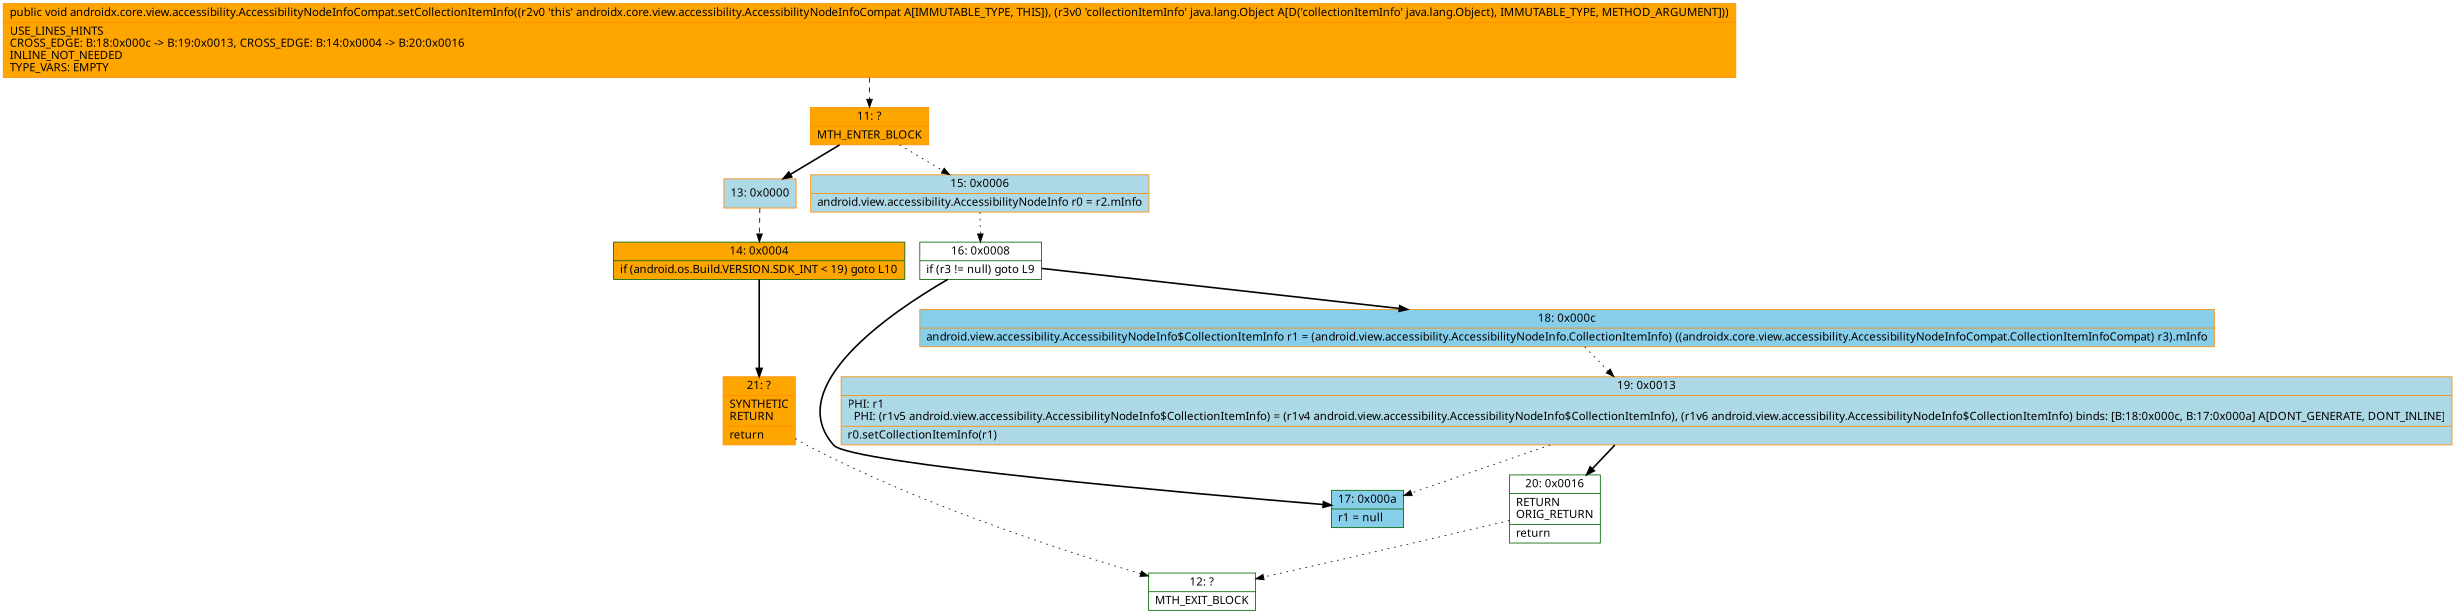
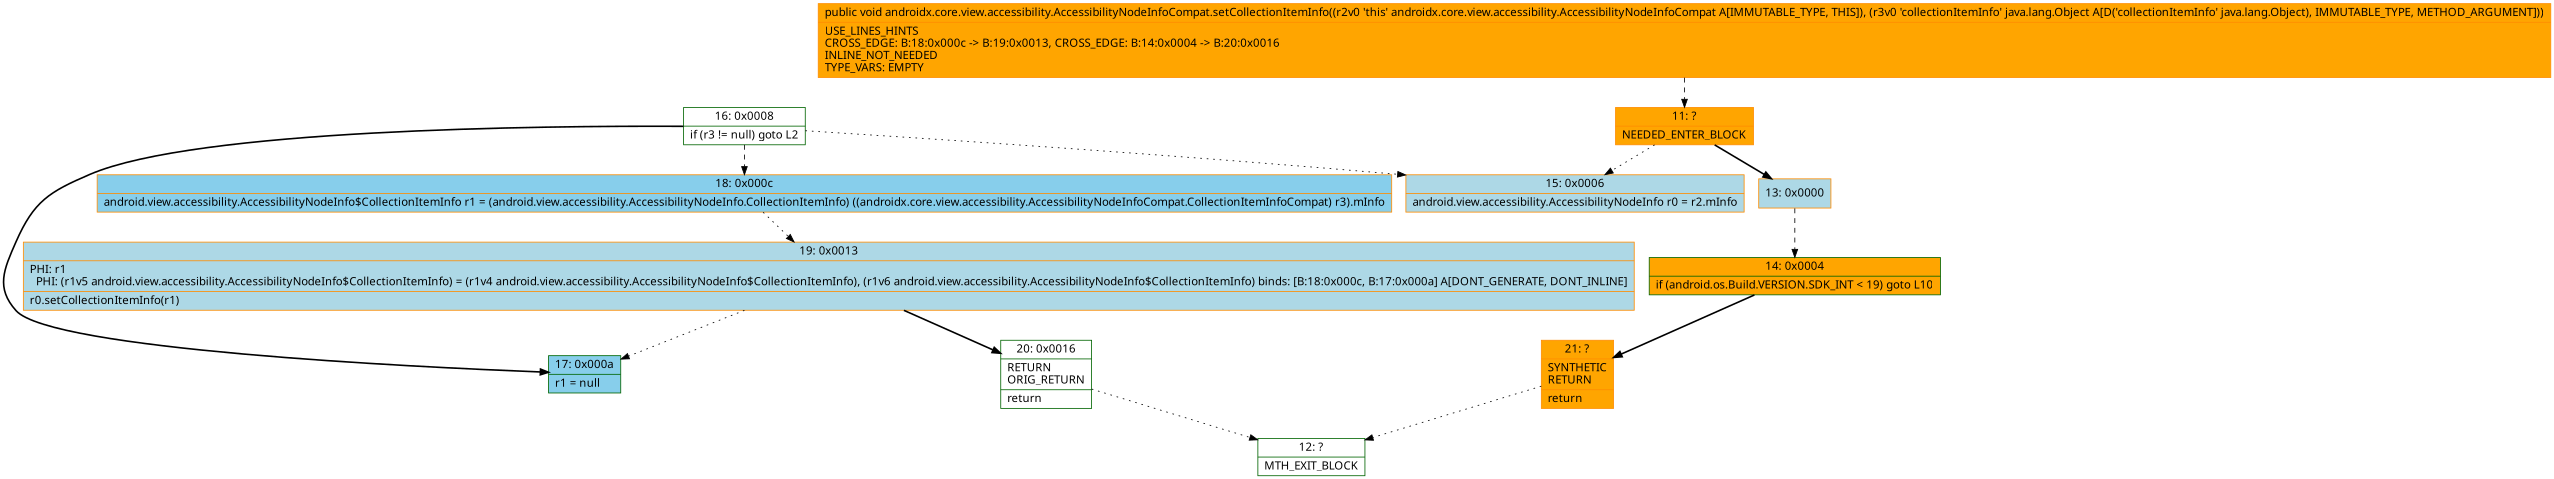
(870, 135) -> (1685, 135)
(980, 223) -> (1102, 151)
(981, 270) -> (744, 135)
(1221, 288) -> (744, 156)
